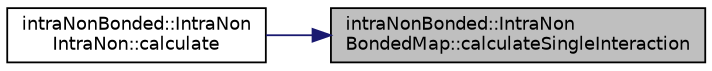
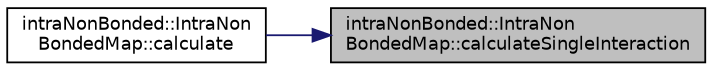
(137, 35) -> (137, 35)
